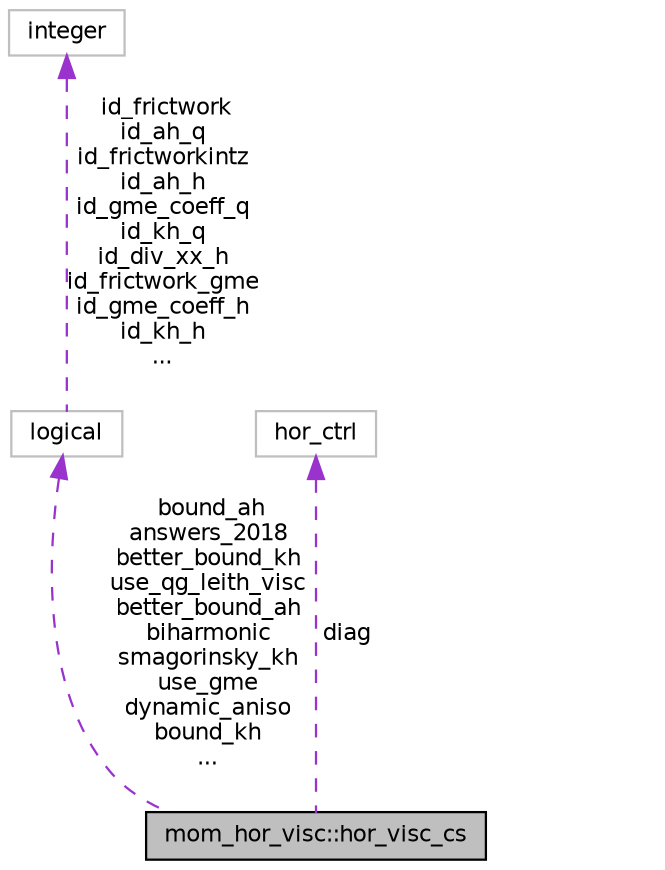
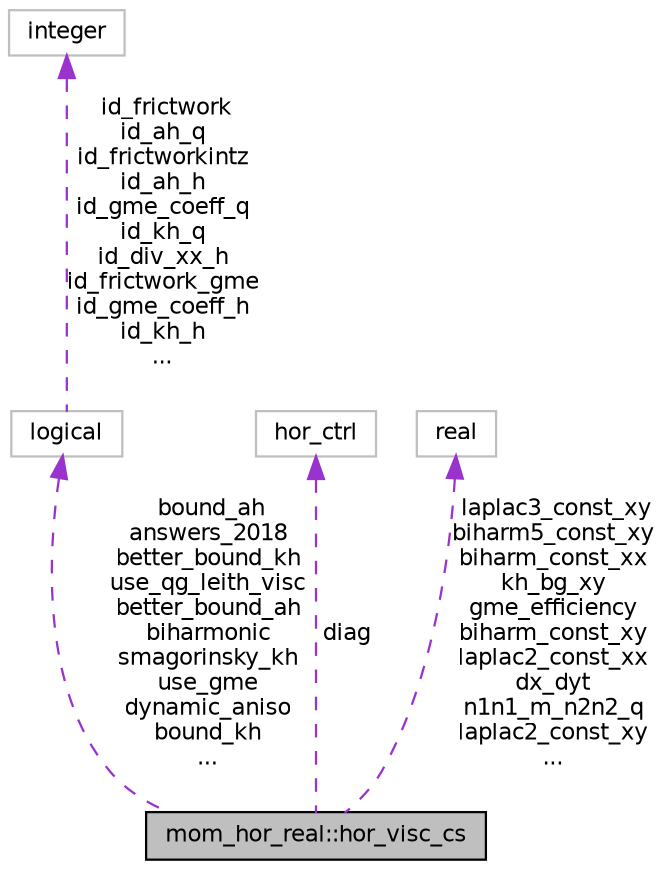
none -> (456, 434)
(316, 836) -> (316, 836)
